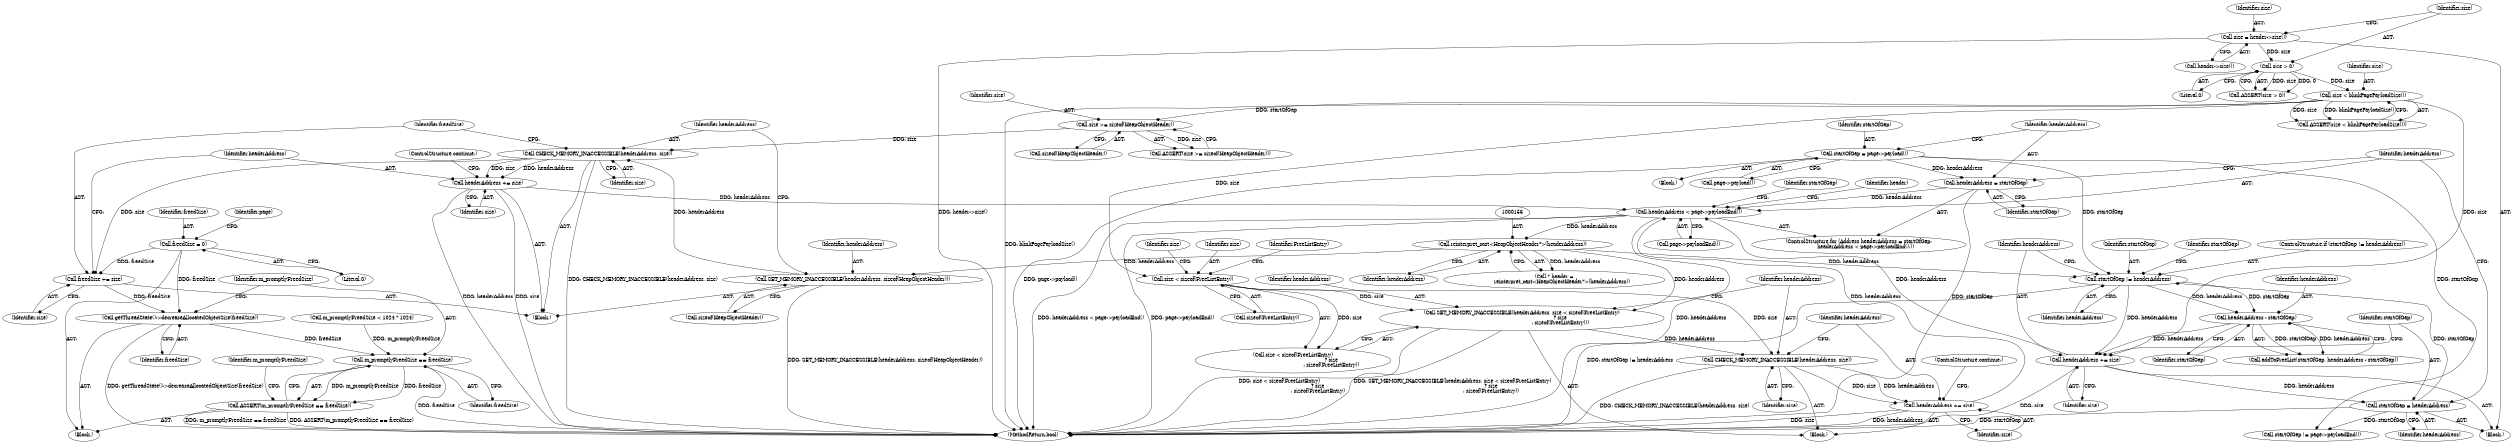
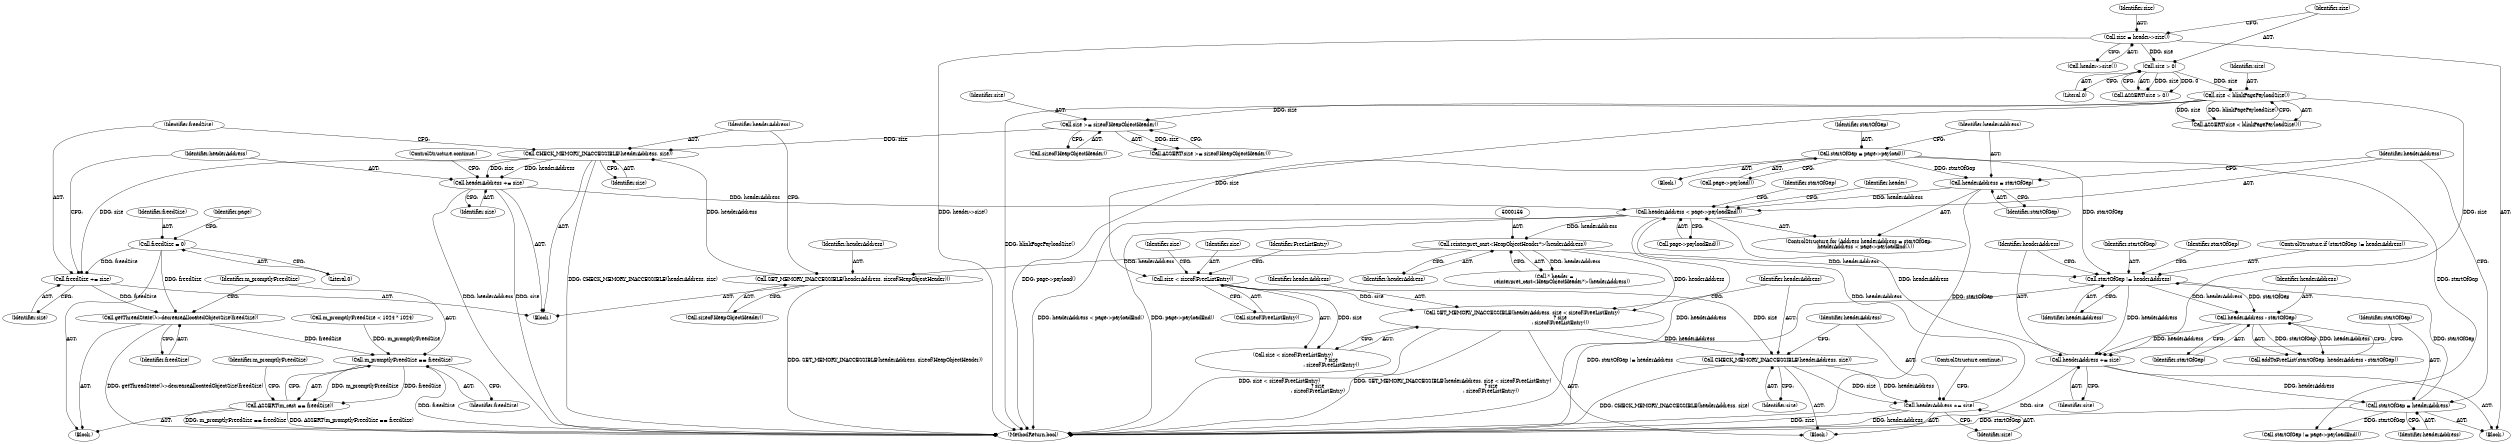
(1276, 111) -> (1285, 111)
(1957, 169) -> (1955, 169)
(1512, 213) -> (1512, 213)
(289, 406) -> (289, 406)
